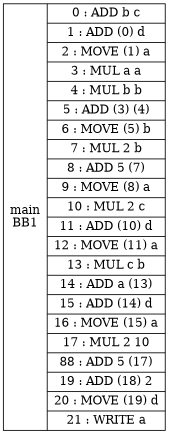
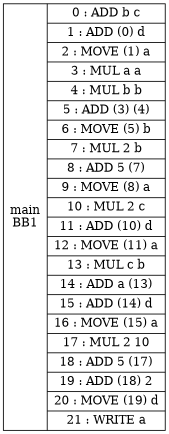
(106, 362) -> (106, 362)
